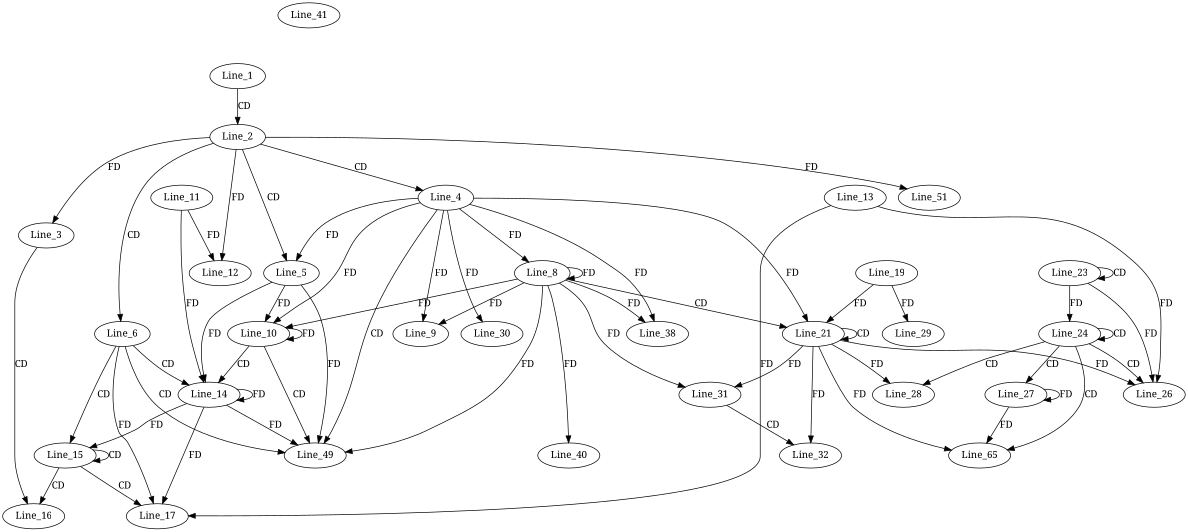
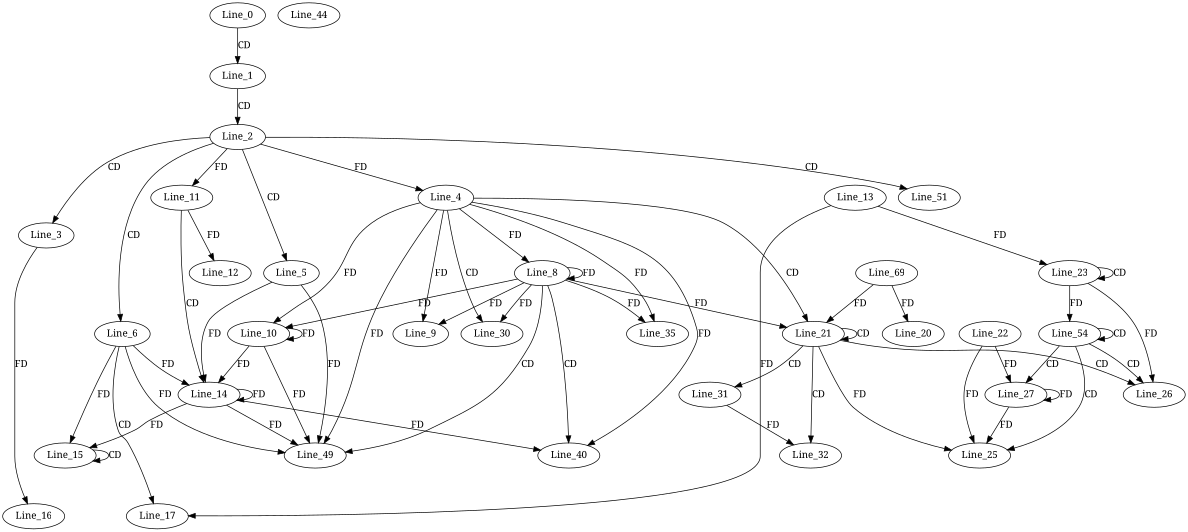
none -> (238, 15)
(309, 15) -> (309, 15)
(114, 167) -> (114, 167)
(361, 167) -> (361, 167)
(812, 167) -> (812, 167)
(229, 202) -> (212, 165)
(351, 211) -> (672, 277)
(1071, 225) -> (959, 234)
(472, 273) -> (472, 273)
(793, 273) -> (793, 273)
(887, 273) -> (887, 273)
(277, 300) -> none
(193, 304) -> (193, 304)
(701, 304) -> (701, 304)
(377, 334) -> (377, 334)
(658, 334) -> (658, 334)
(913, 334) -> (913, 334)
none -> (990, 334)
(1070, 334) -> (1070, 334)
(607, 347) -> (518, 300)
(21, 364) -> (21, 364)
(168, 364) -> (168, 364)
(244, 364) -> (244, 364)
(528, 364) -> (528, 364)
(571, 364) -> (571, 364)
(795, 364) -> (795, 364)
(1102, 364) -> (1102, 364)
(104, 395) -> (104, 395)
(165, 395) -> (165, 395)
(299, 395) -> (299, 395)
(819, 395) -> (819, 395)
(903, 395) -> none
(125, 425) -> (125, 425)
(773, 425) -> (773, 425)
(185, 452) -> (385, 425)
(980, 455) -> (980, 455)
(51, 483) -> none
(108, 484) -> none
